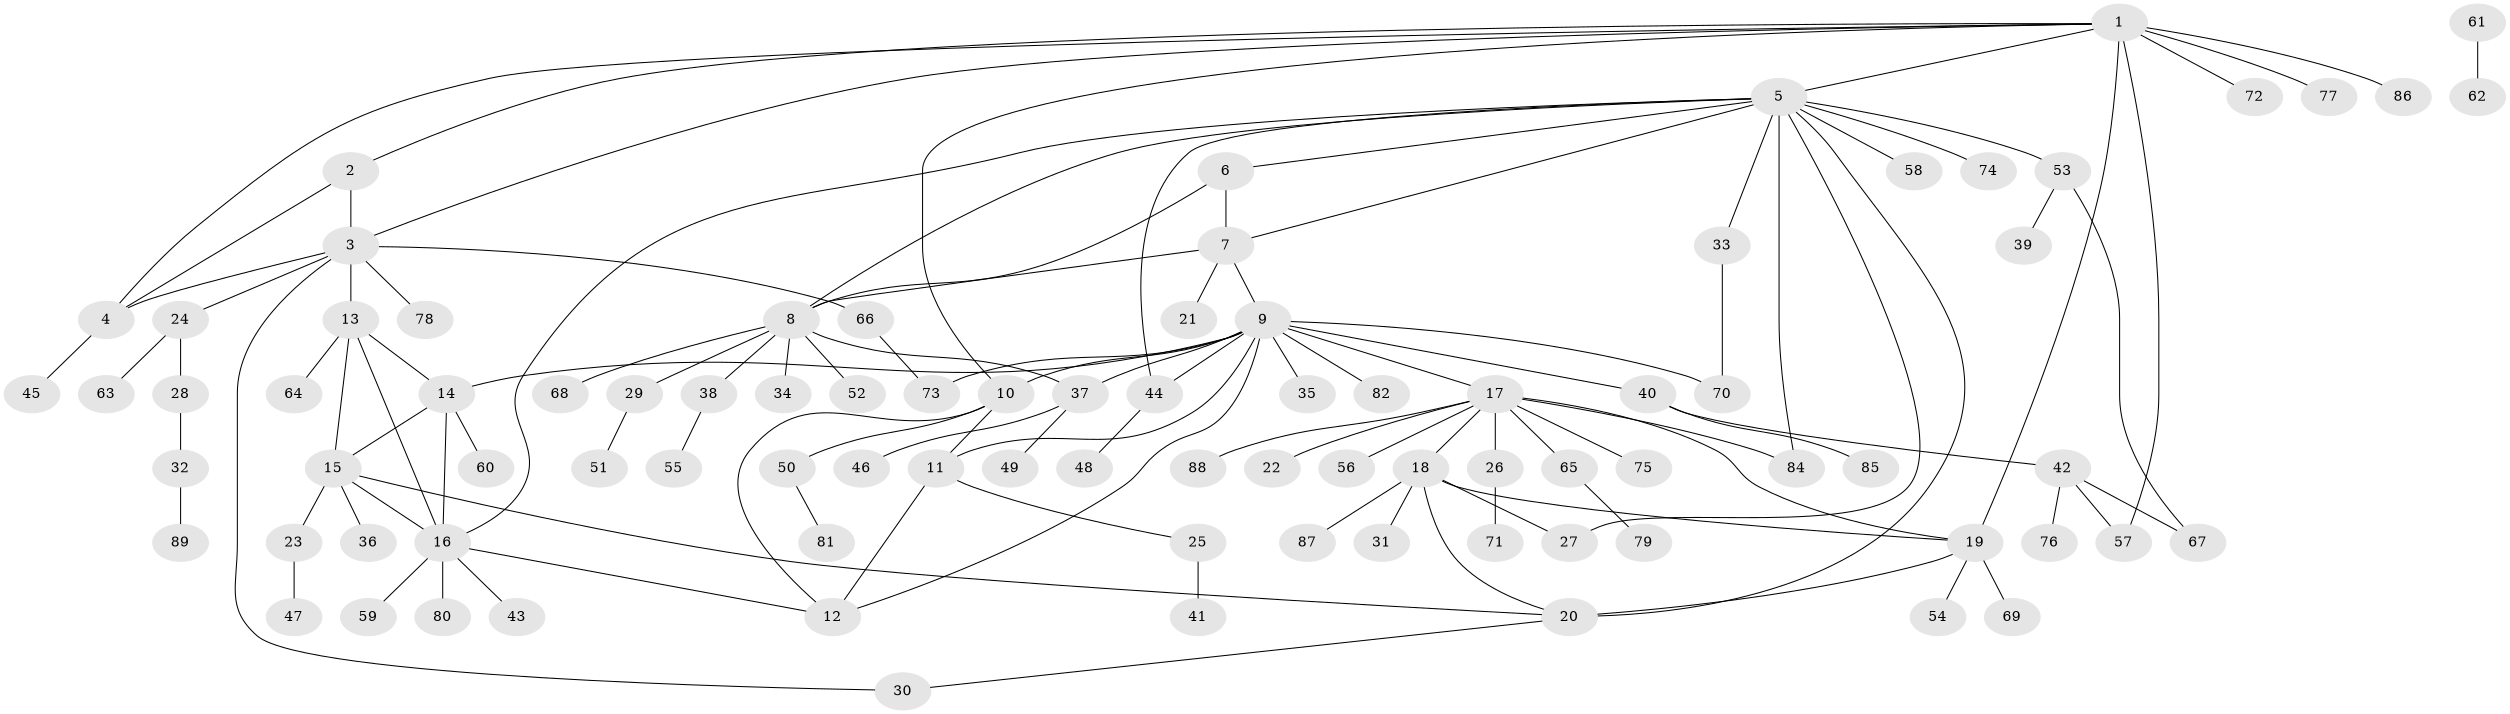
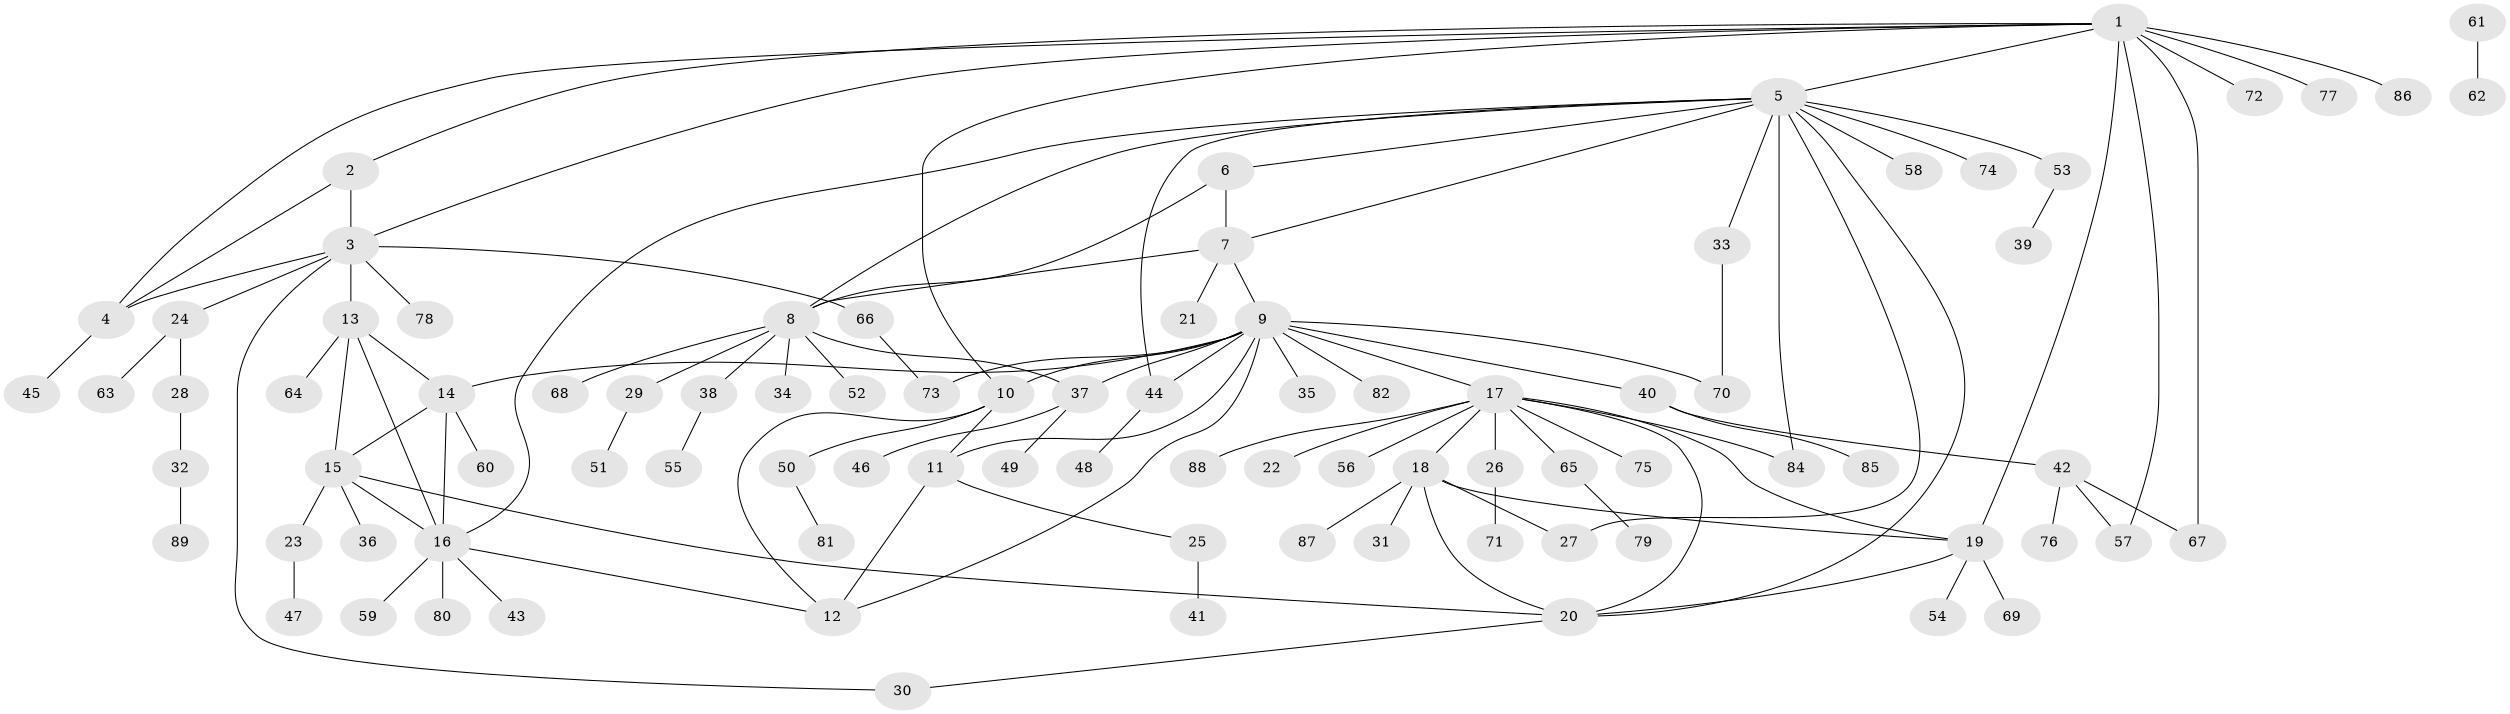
(2120, 362) -> (2198, 271)
none -> (1695, 473)
